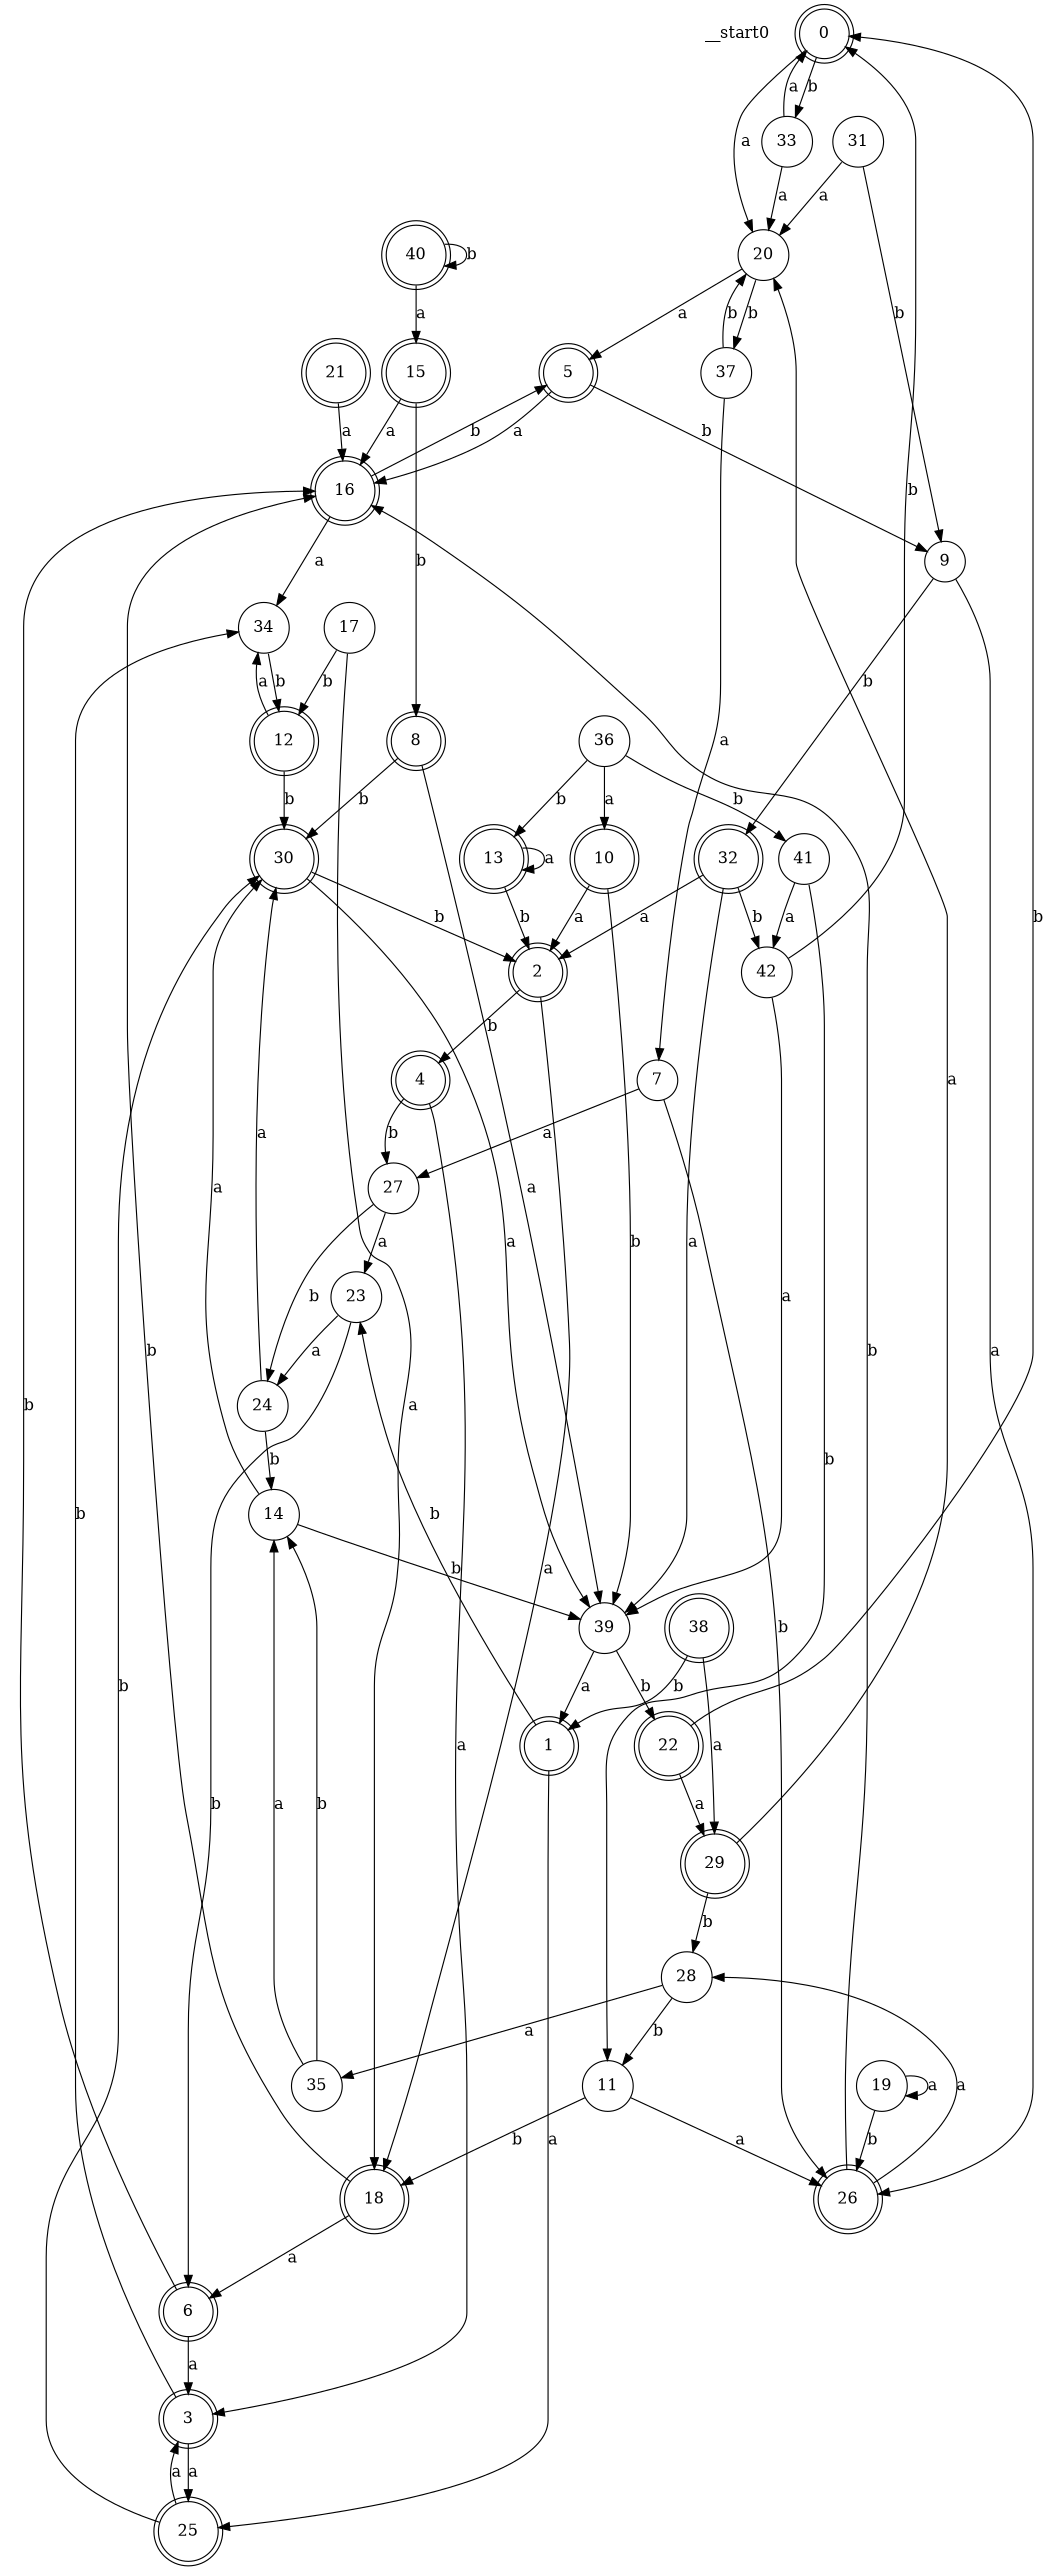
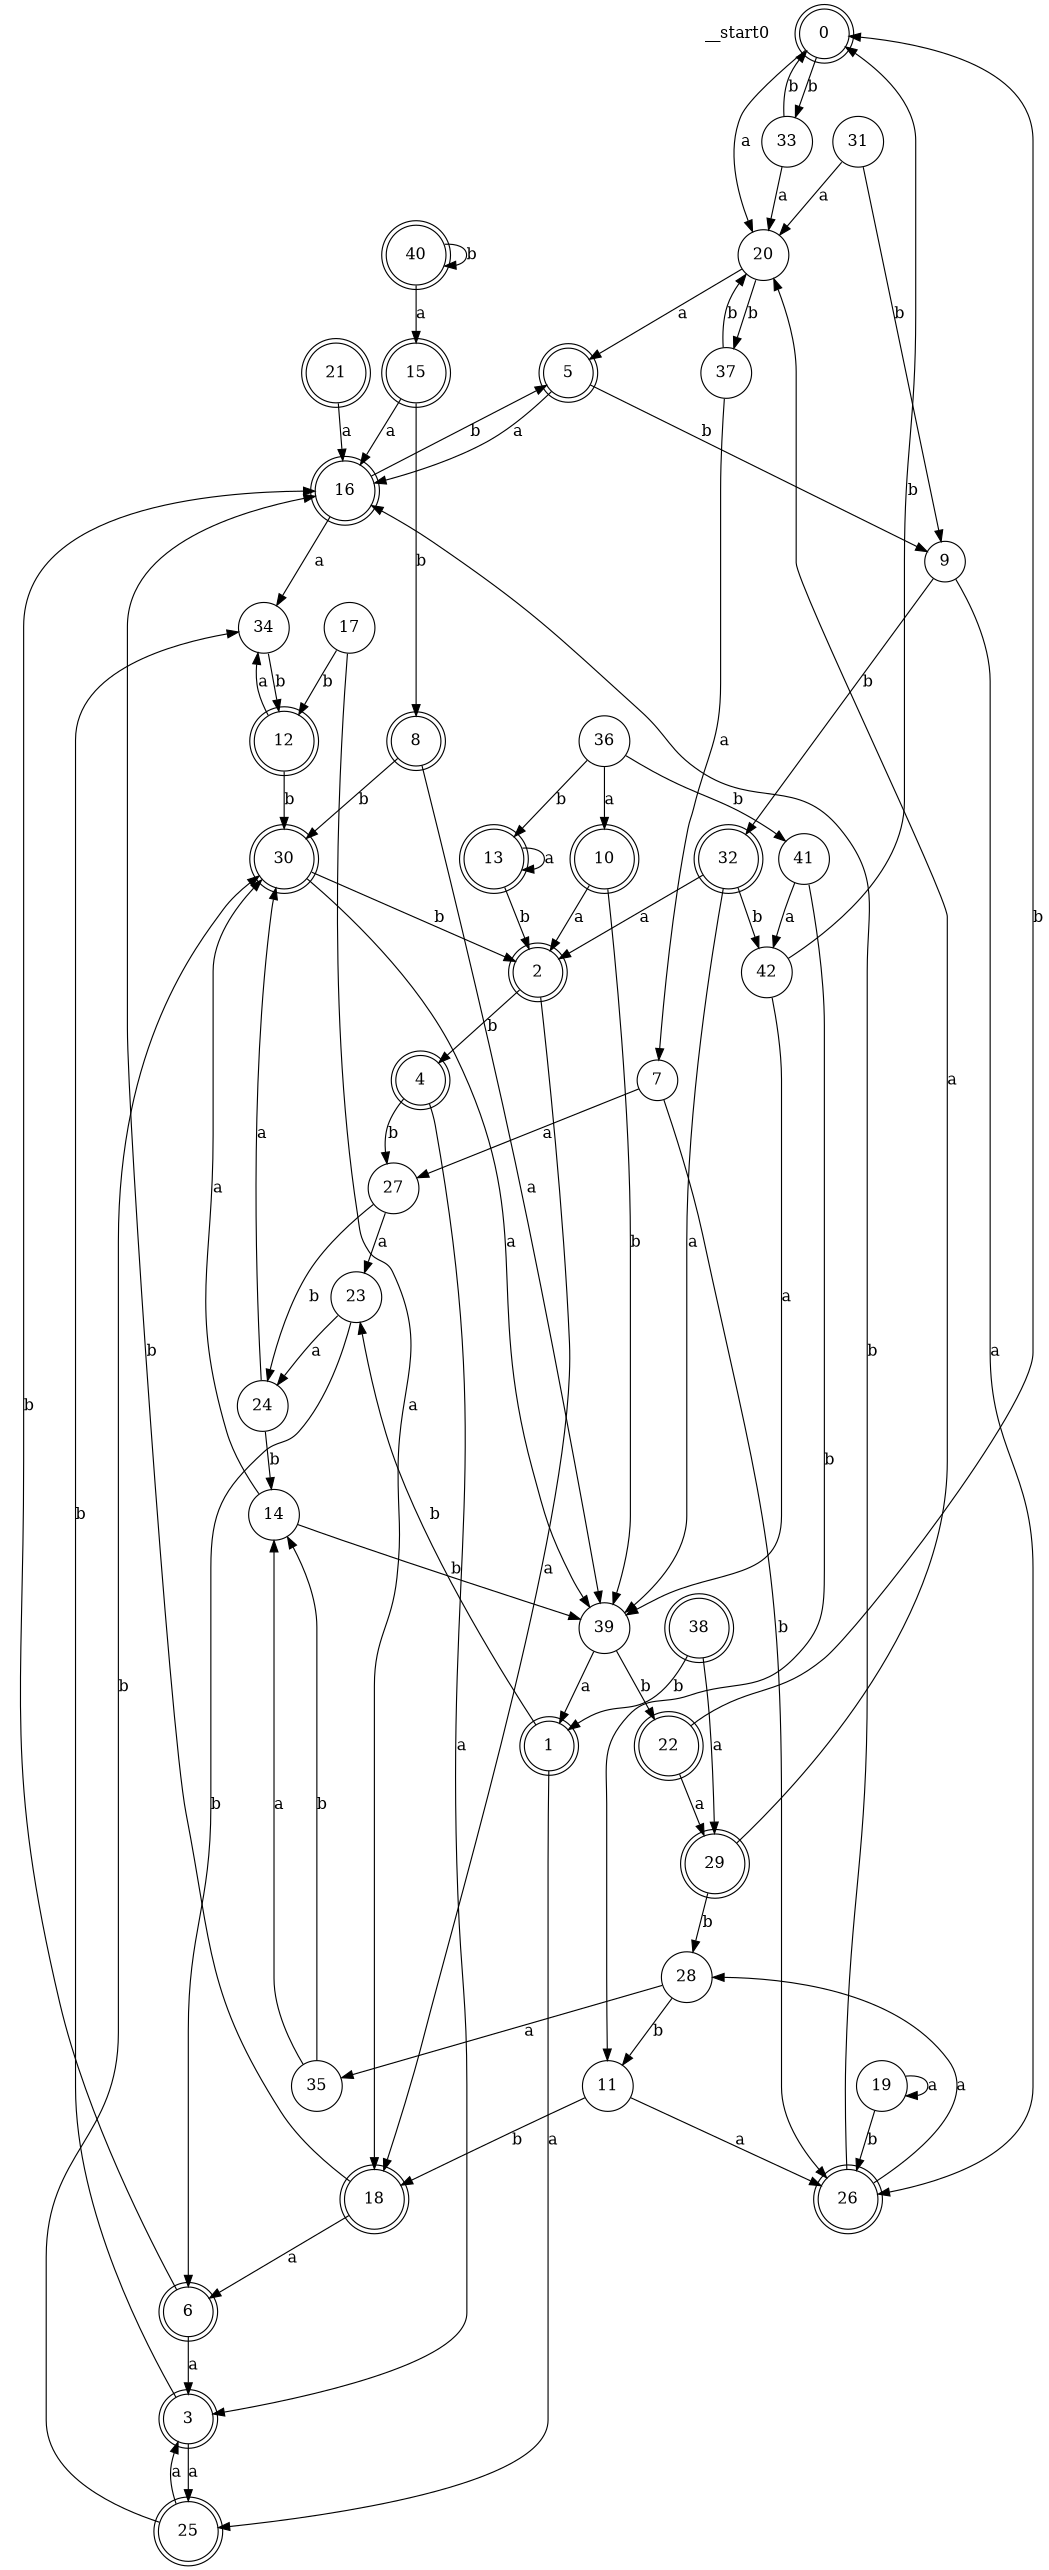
(794, 87) -> (794, 87)
